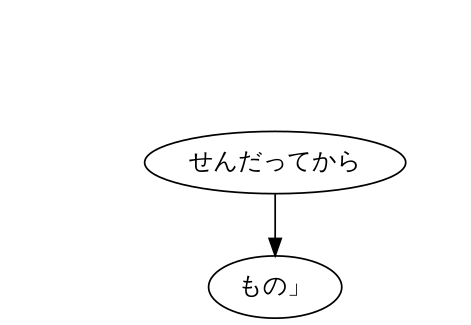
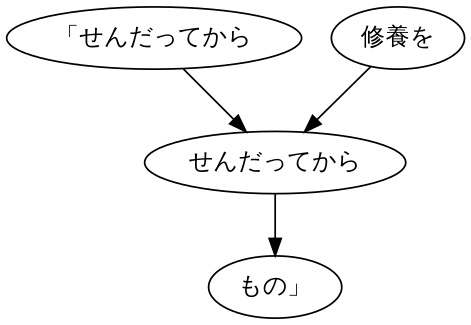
none -> (154, 38)
none -> (398, 38)
